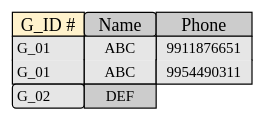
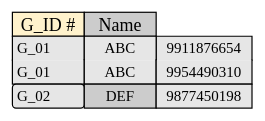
(120, 24) -> (120, 24)
(204, 24) -> none
(204, 48) -> (204, 48)
(204, 72) -> (204, 72)
none -> (204, 96)
